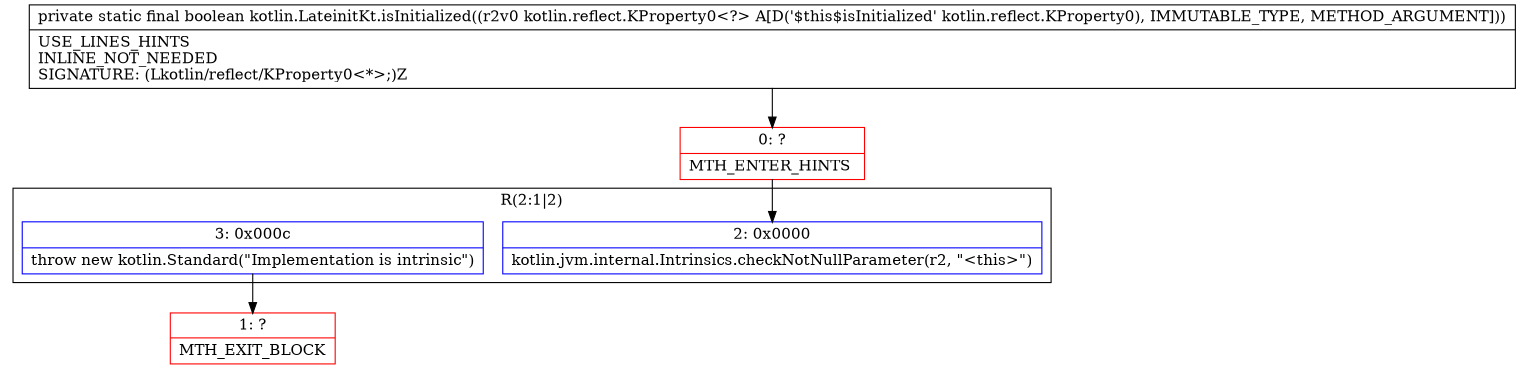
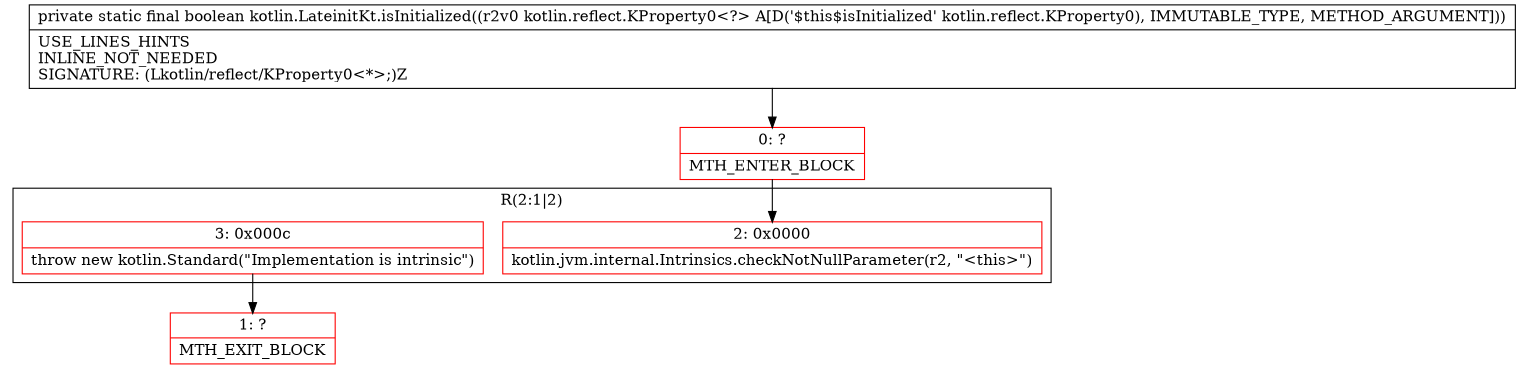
(770, 166) -> (772, 166)
(253, 248) -> (253, 248)
(772, 248) -> (772, 248)
